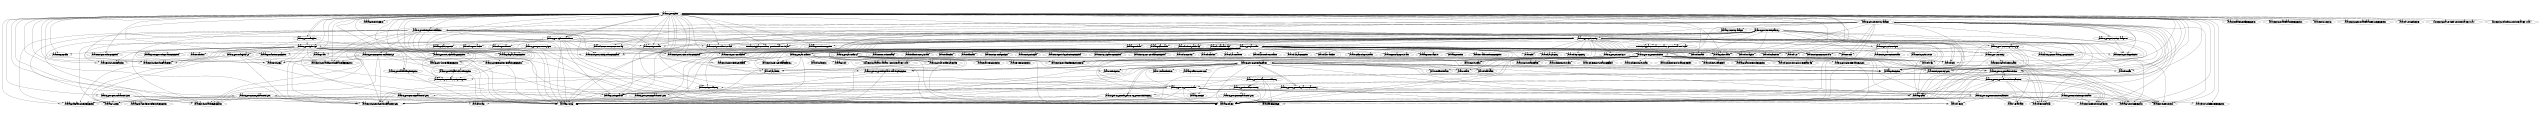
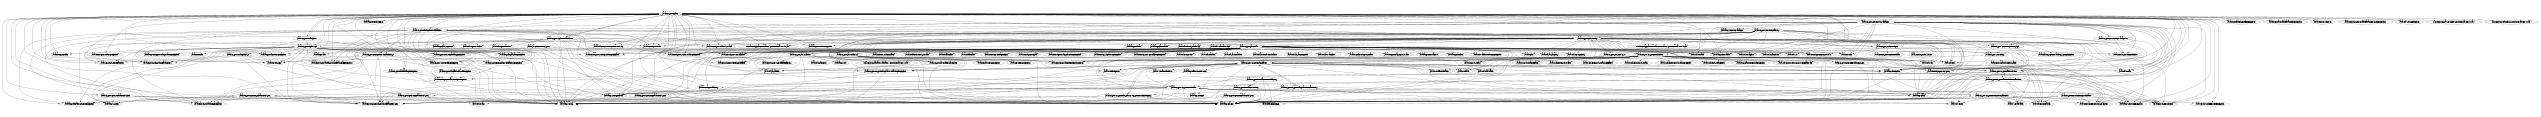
(2286, 22) -> (2286, 22)
(538, 47) -> (538, 47)
(197, 55) -> (197, 55)
(149, 104) -> none
(478, 104) -> (478, 104)
